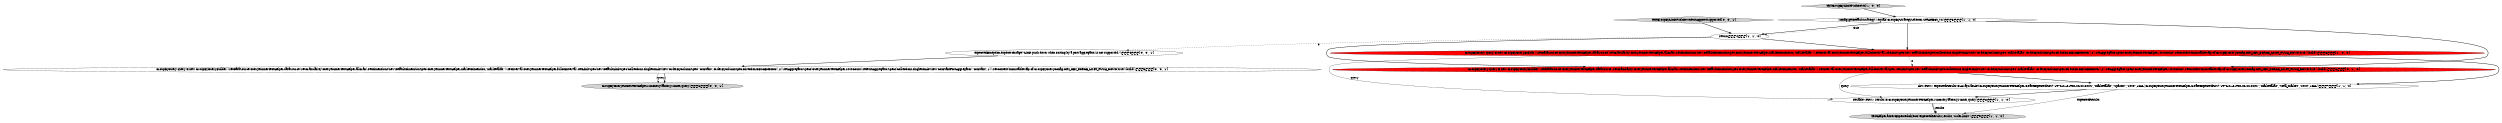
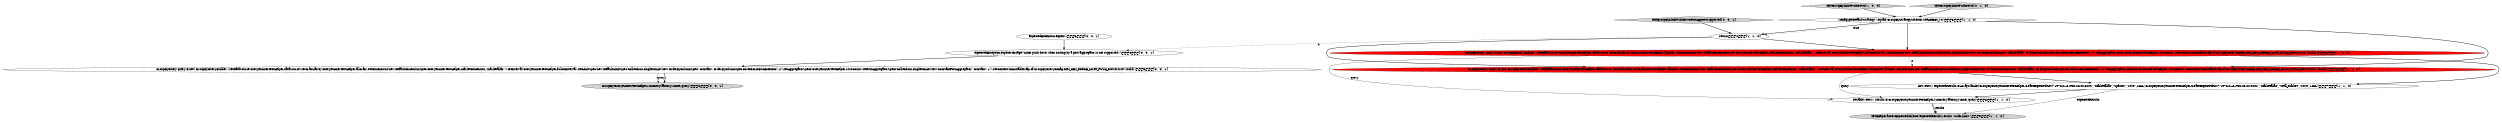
none -> (1961, 6)
none -> (1064, 37)
